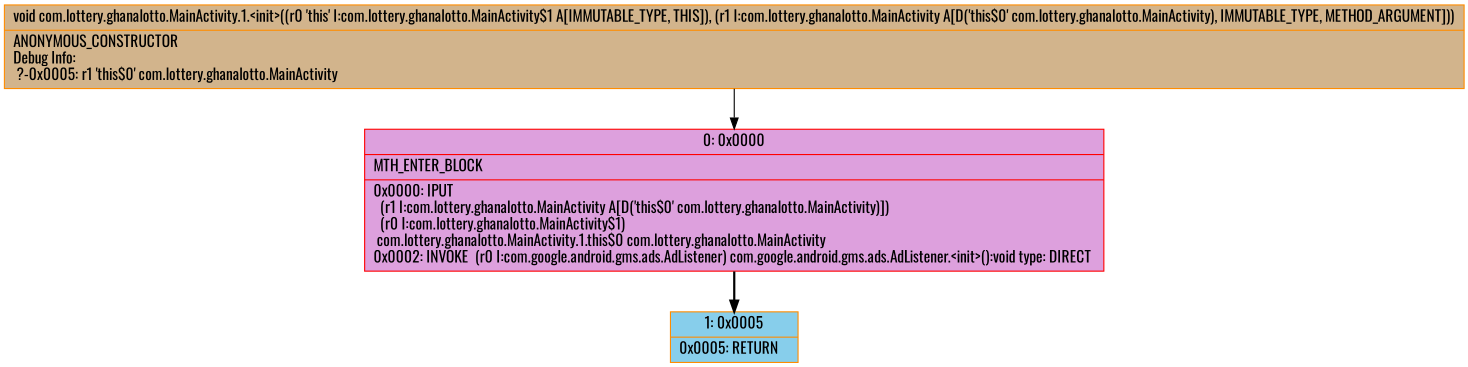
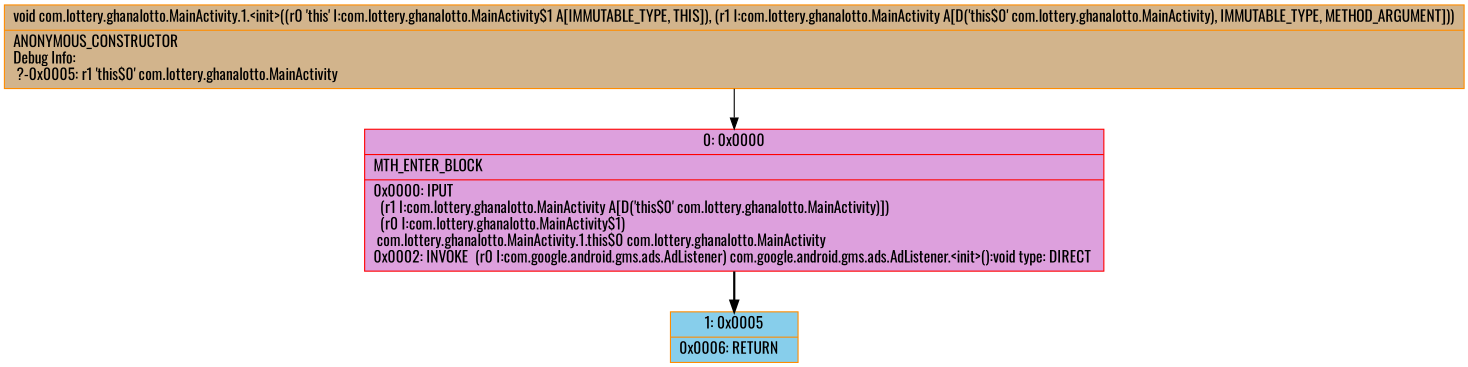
(734, 349) -> (734, 349)
